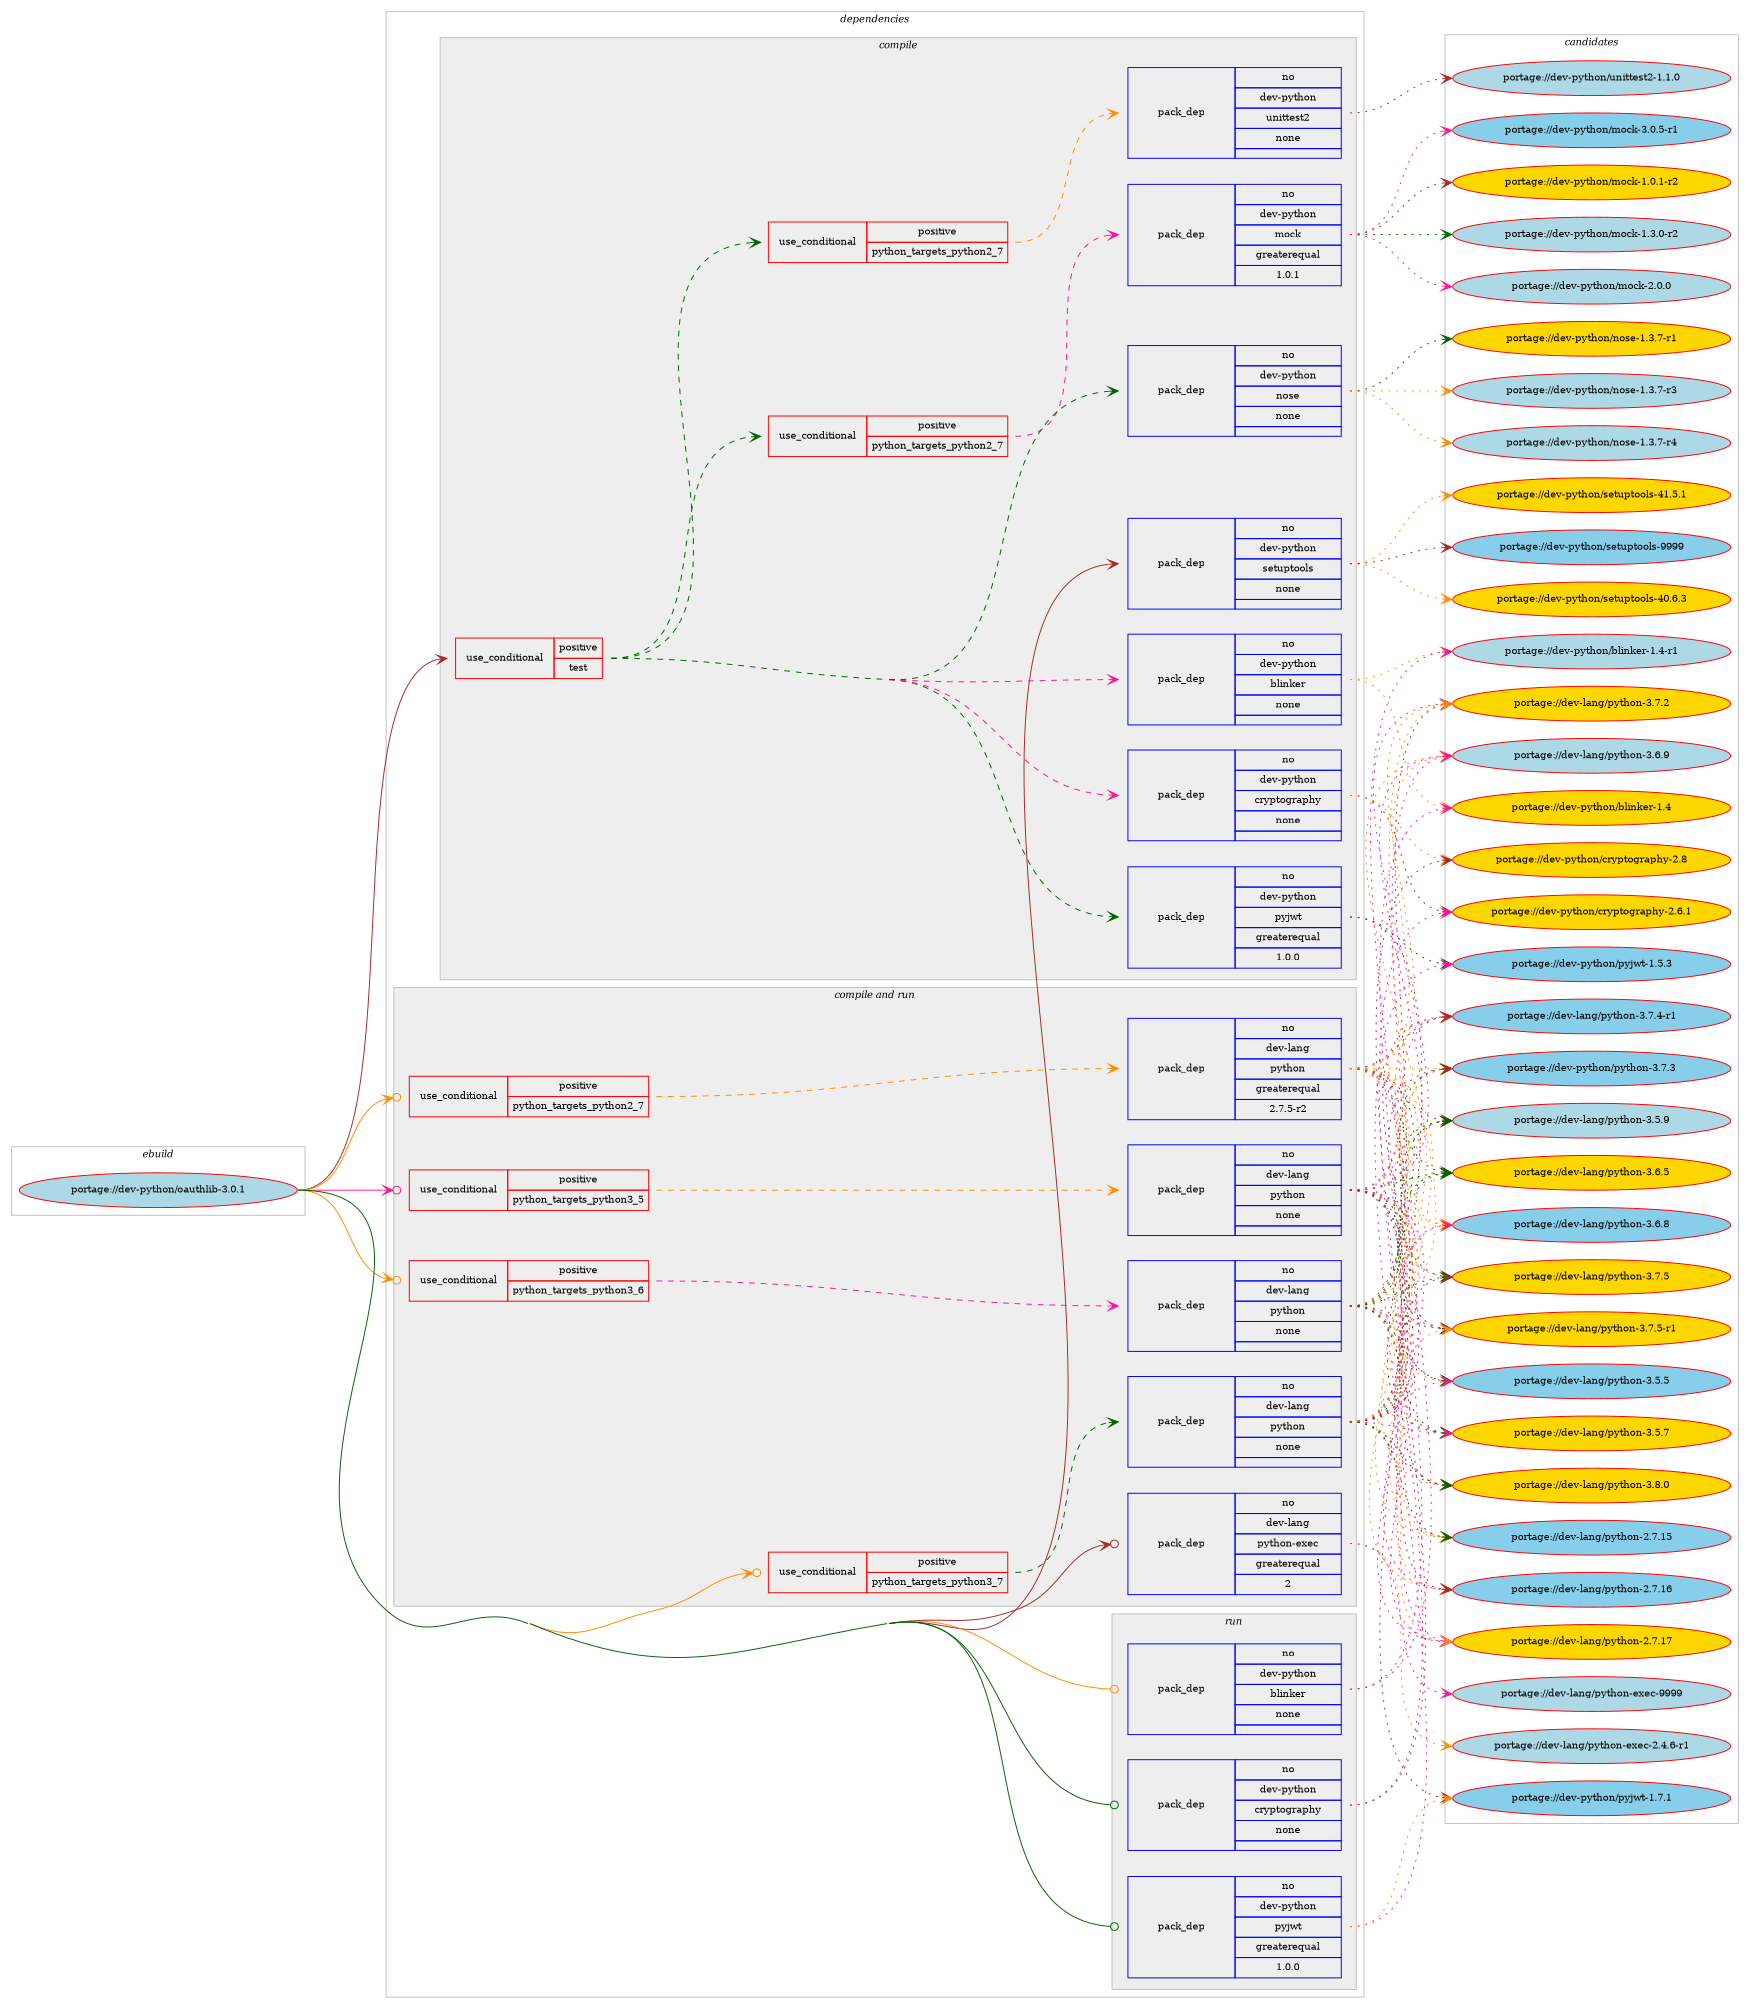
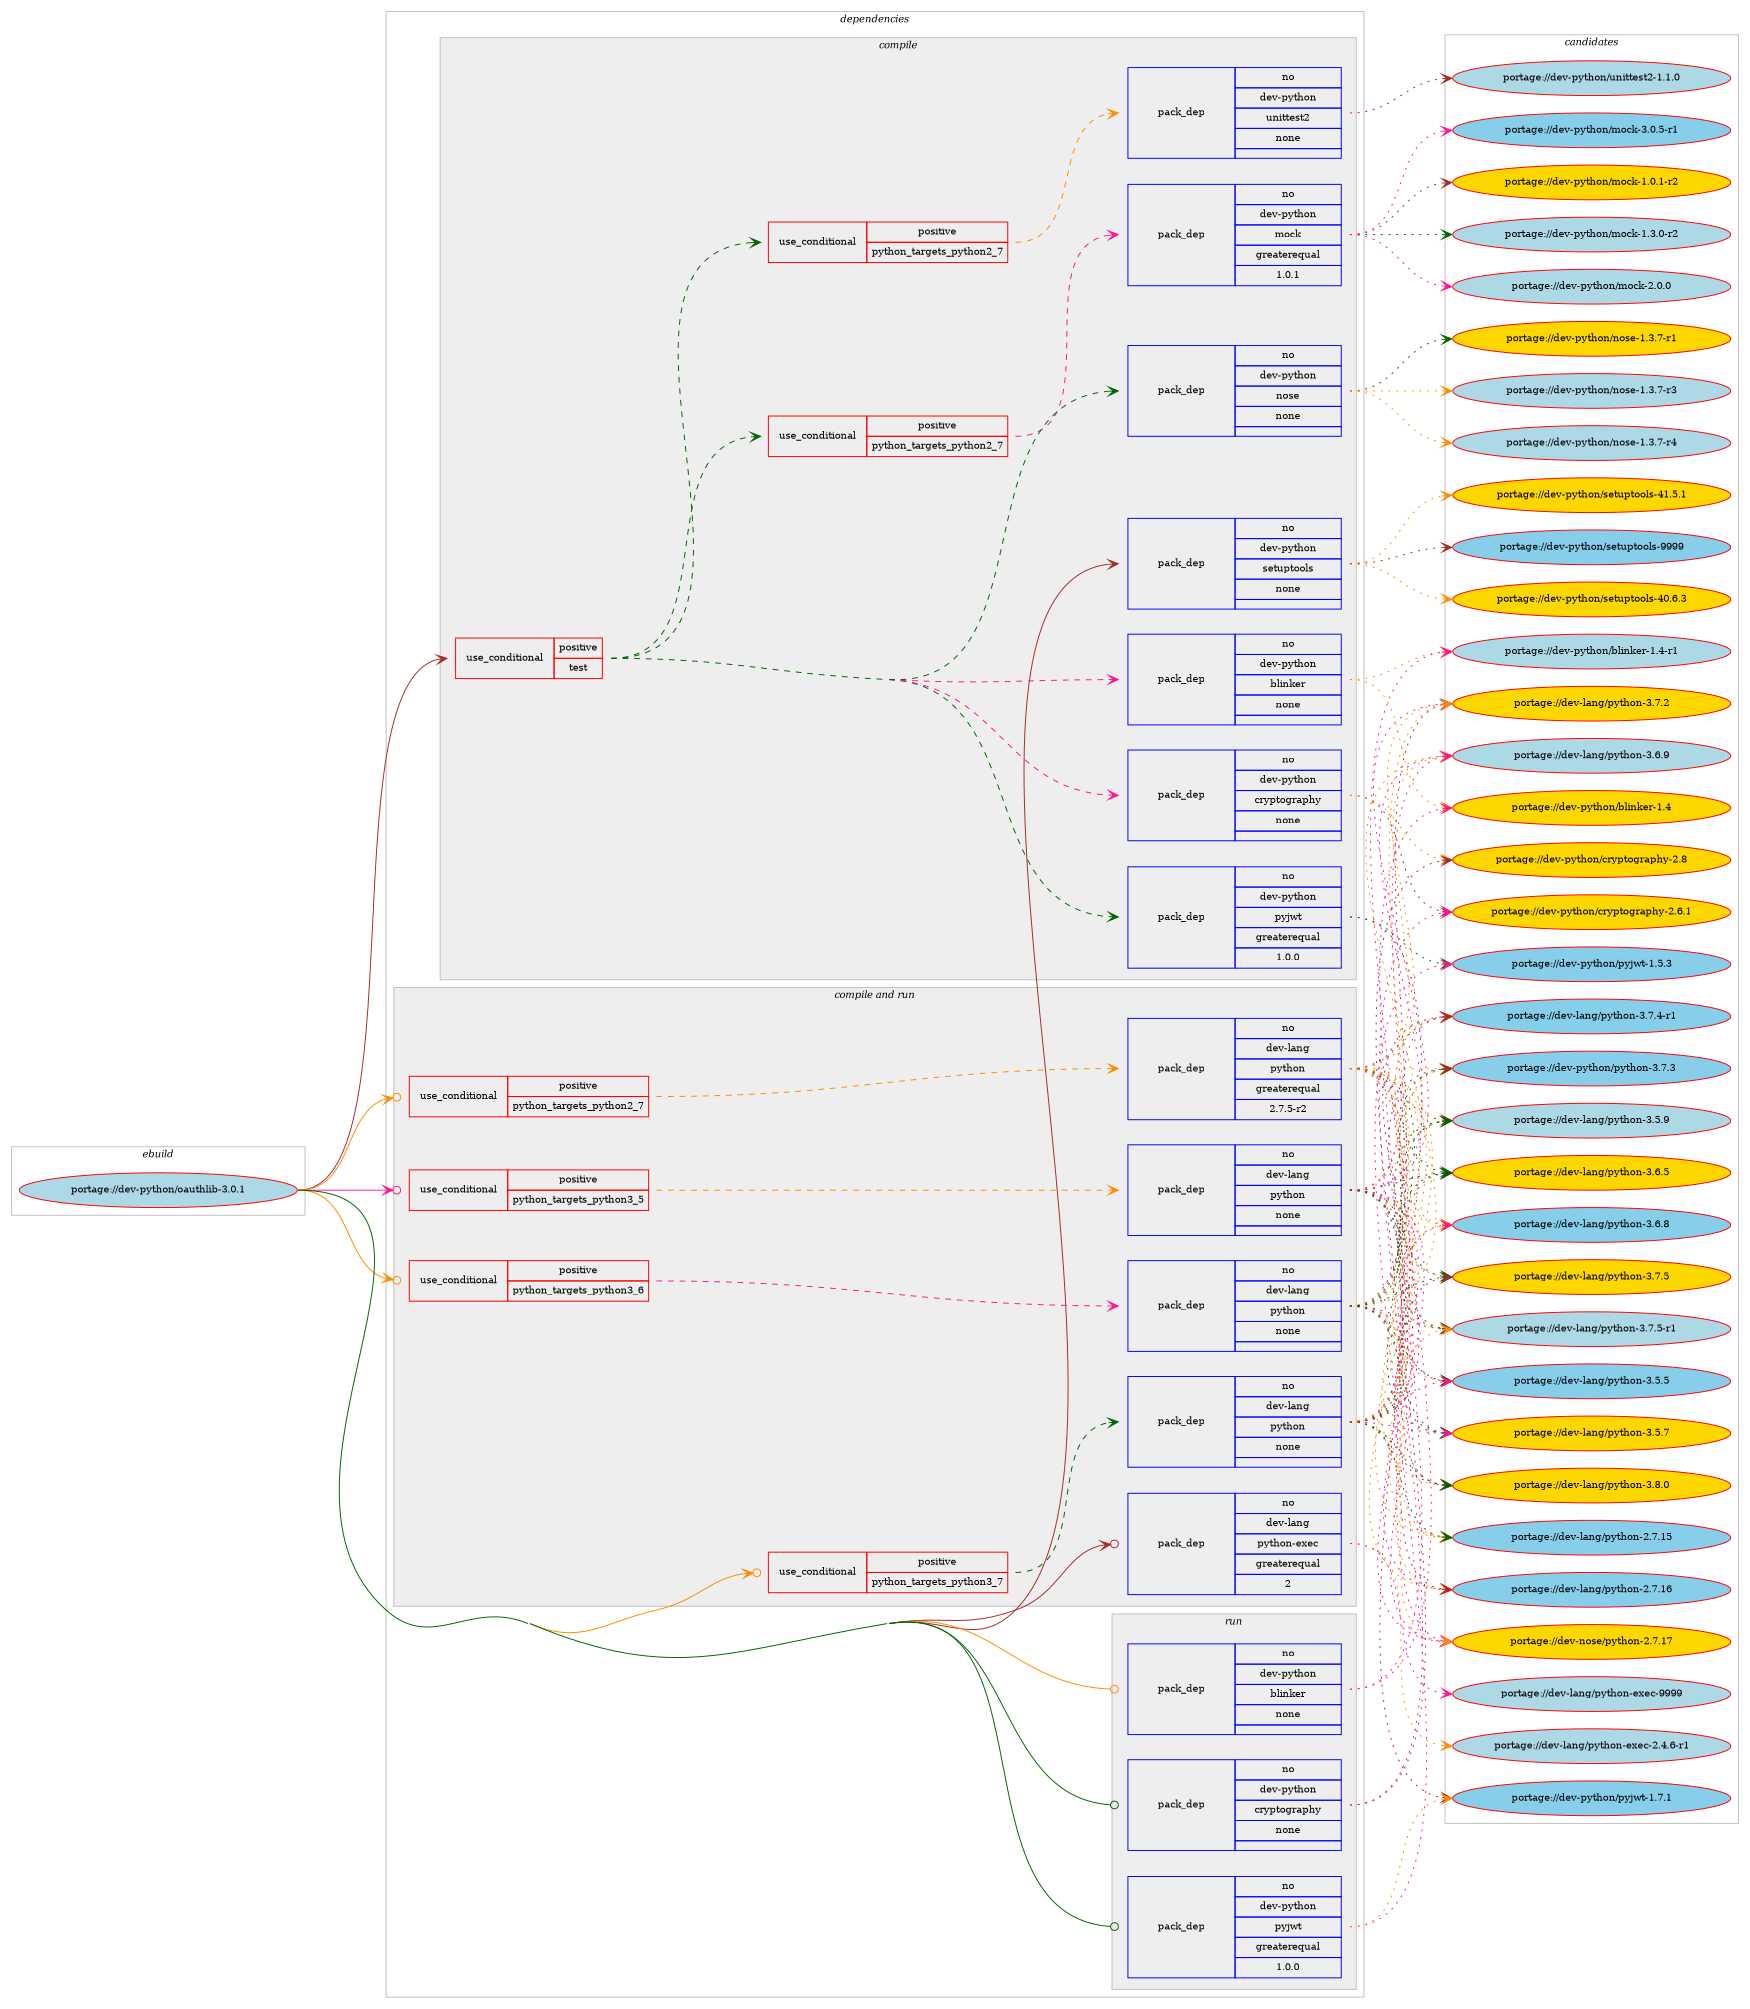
(1592, 1329) -> (1592, 1329)
(1592, 1642) -> (1592, 1642)
